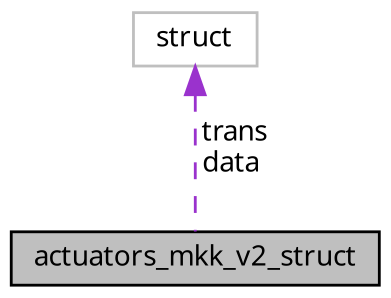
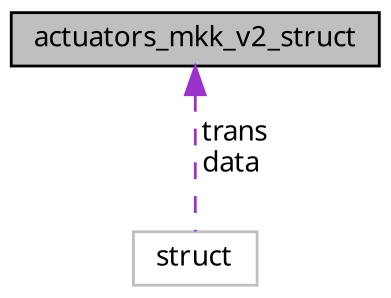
(195, 163) -> (195, 163)
